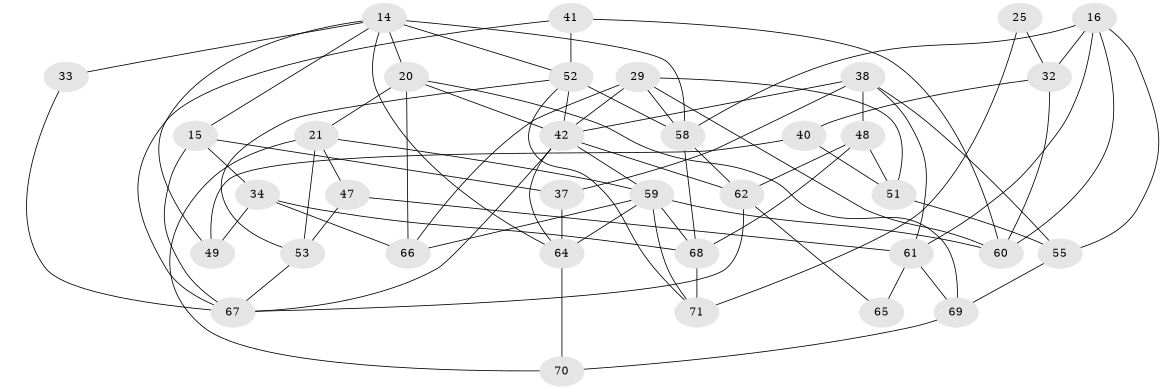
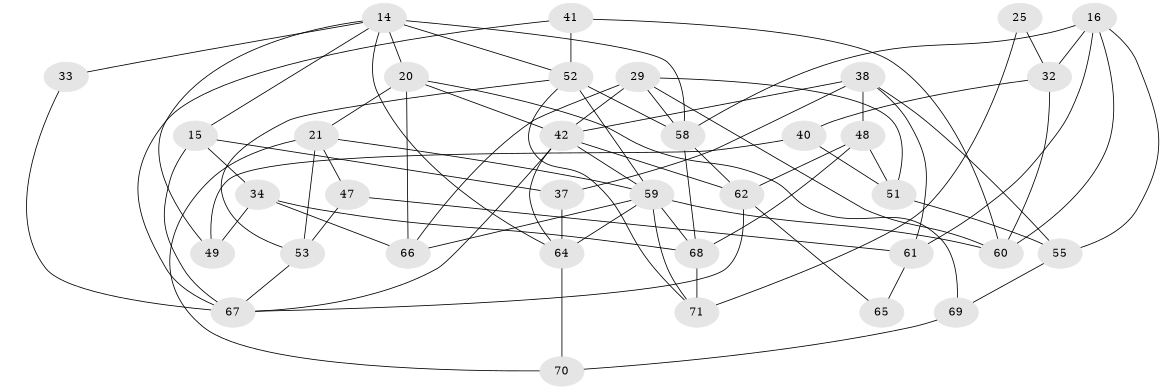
(567, 100) -> (611, 136)
(934, 283) -> none
